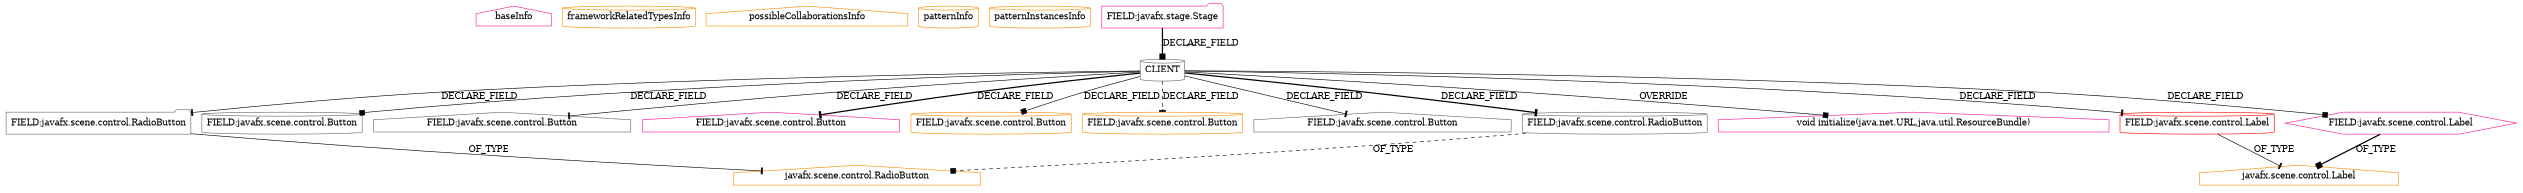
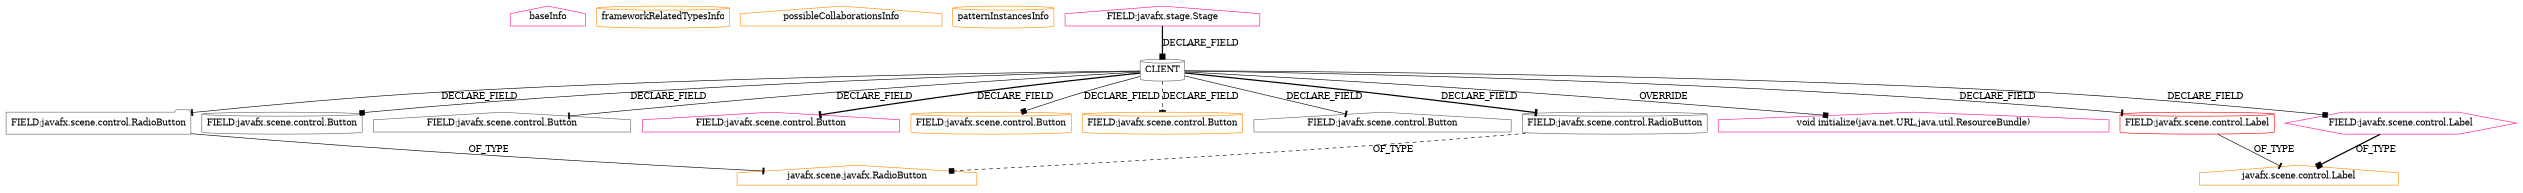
(948, 17) -> none
(1162, 17) -> (1162, 17)
(857, 176) -> (857, 176)
